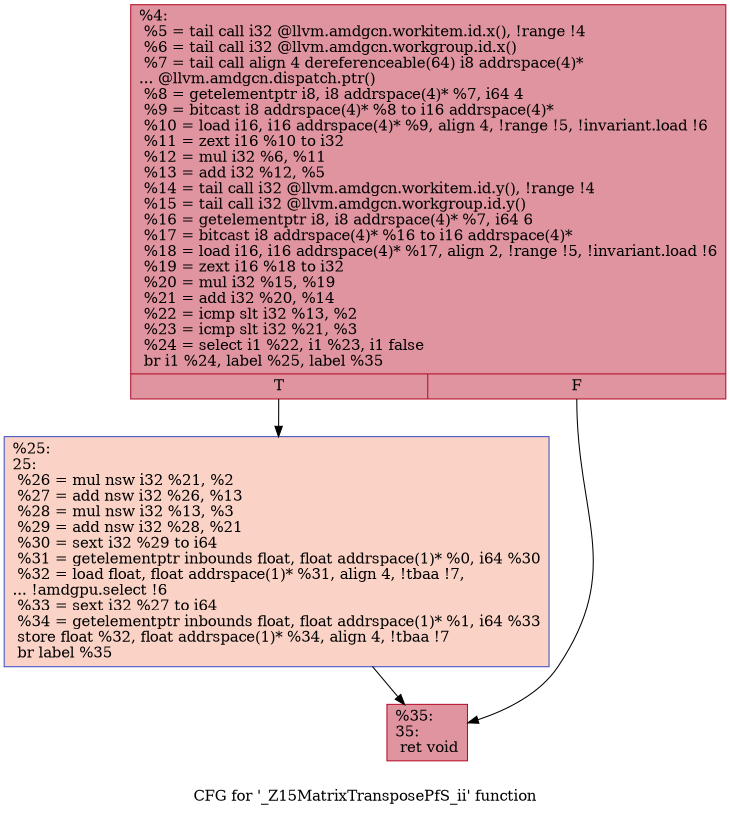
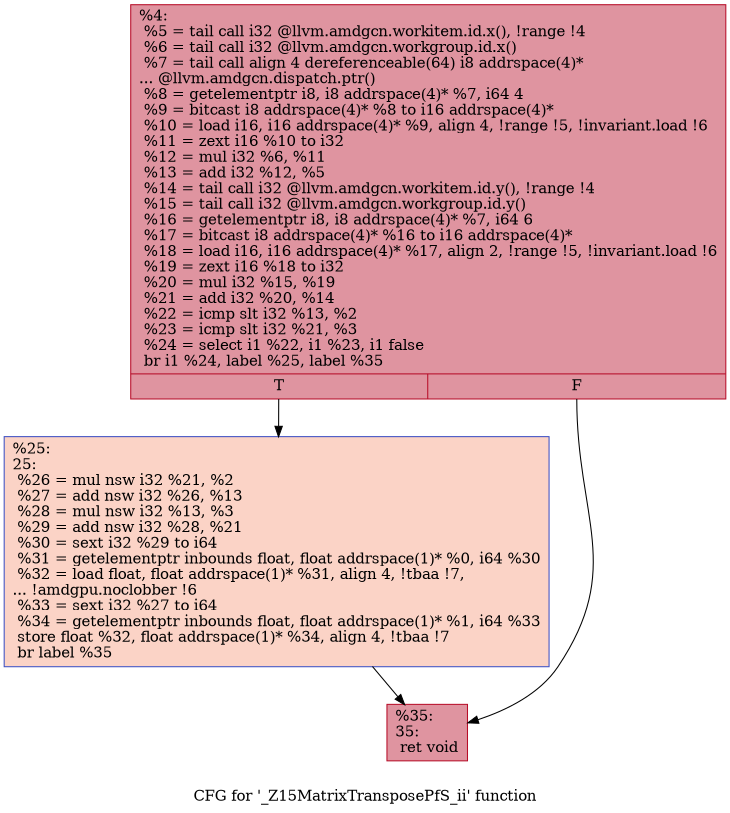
(90, 590) -> (105, 590)
